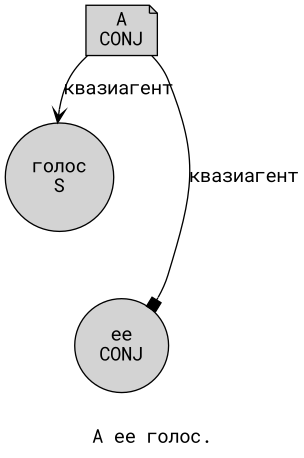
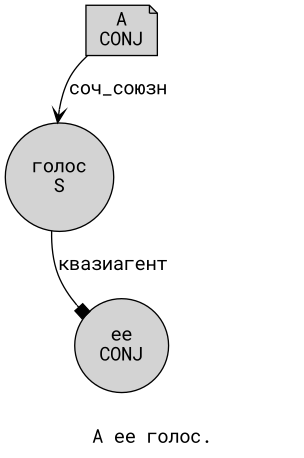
(118, 89) -> (118, 89)
(190, 175) -> (57, 271)
